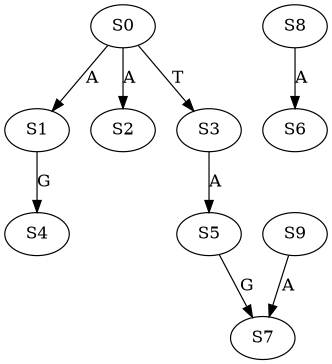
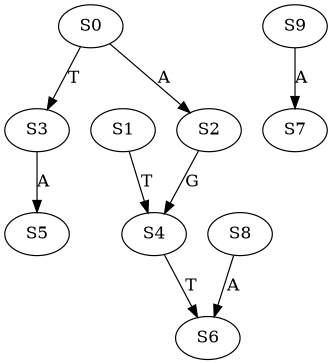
(84, 74) -> none
none -> (184, 177)
(44, 182) -> (147, 182)
none -> (178, 281)
(233, 281) -> none
